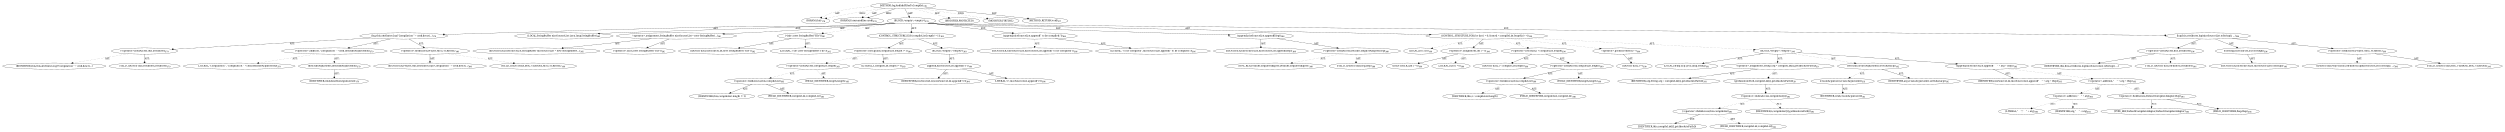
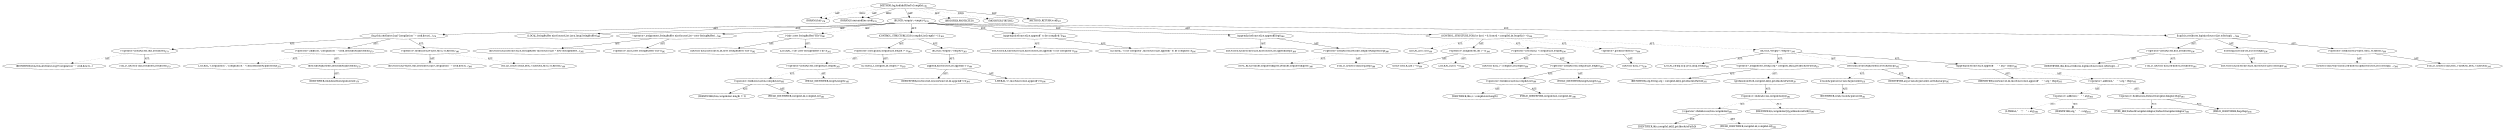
(1766, 88) -> (1766, 88)
